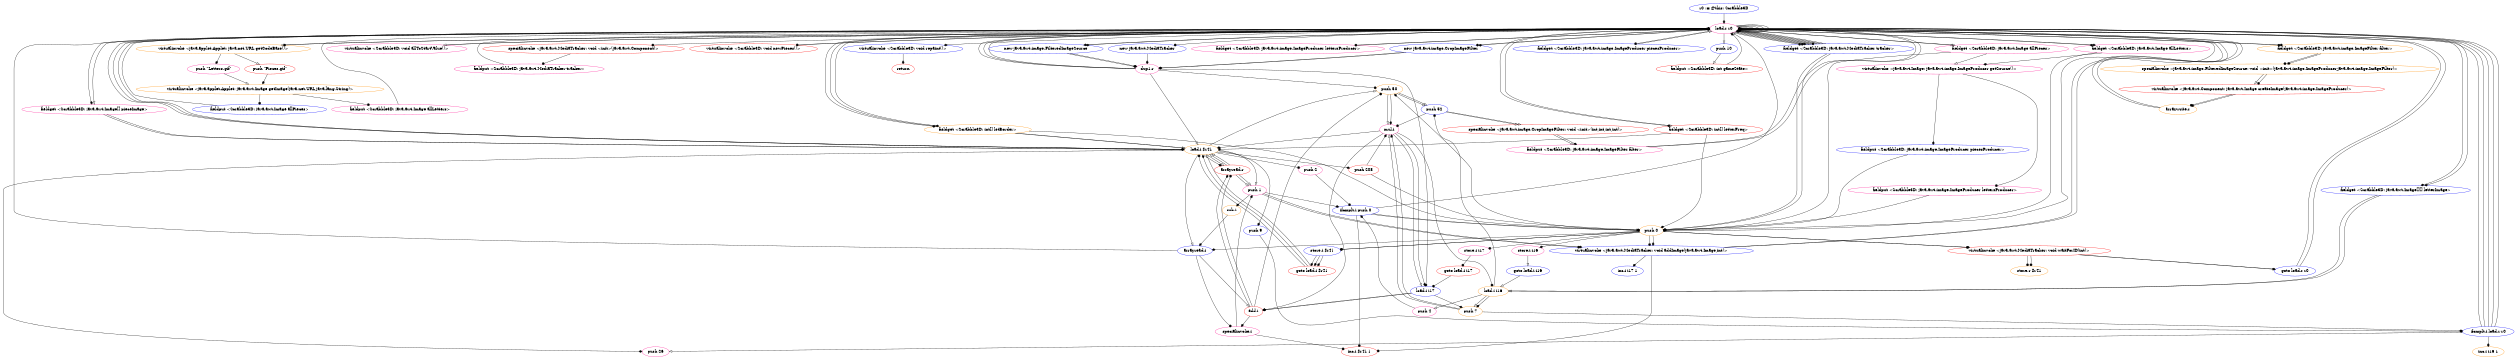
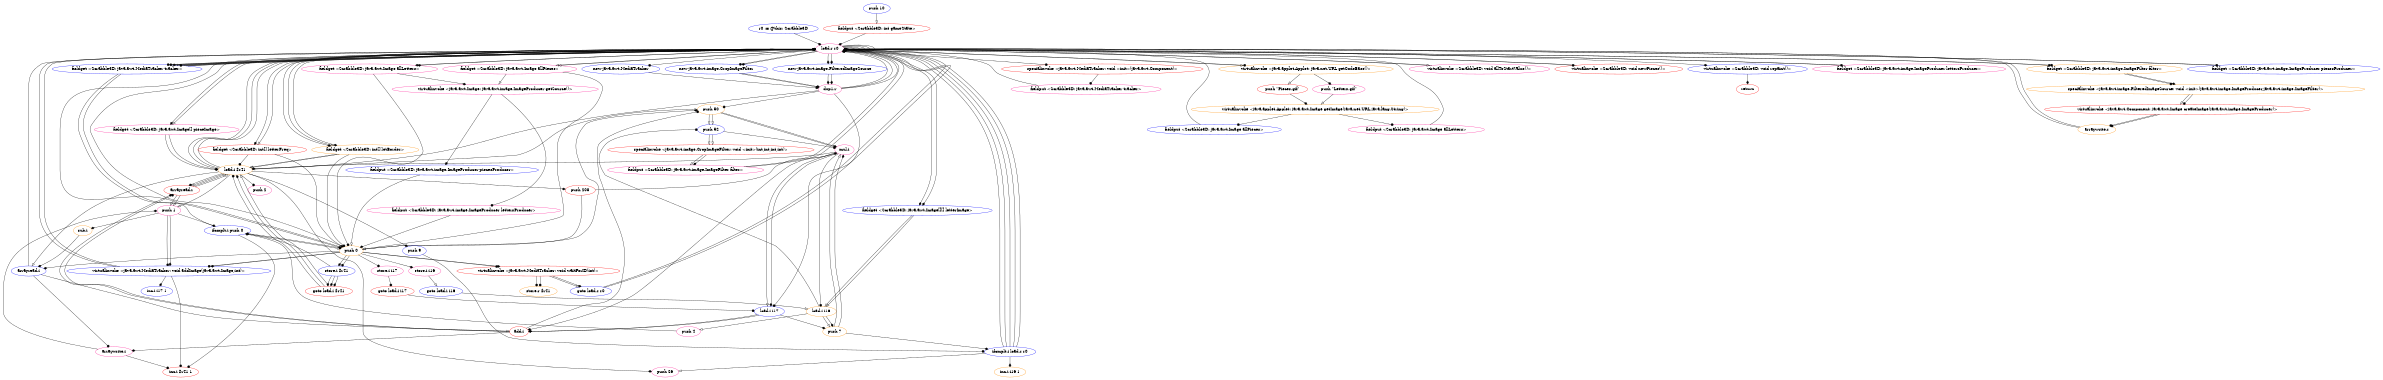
(1724, 37) -> none
(1331, 189) -> (302, 249)
(1237, 332) -> (114, 352)
